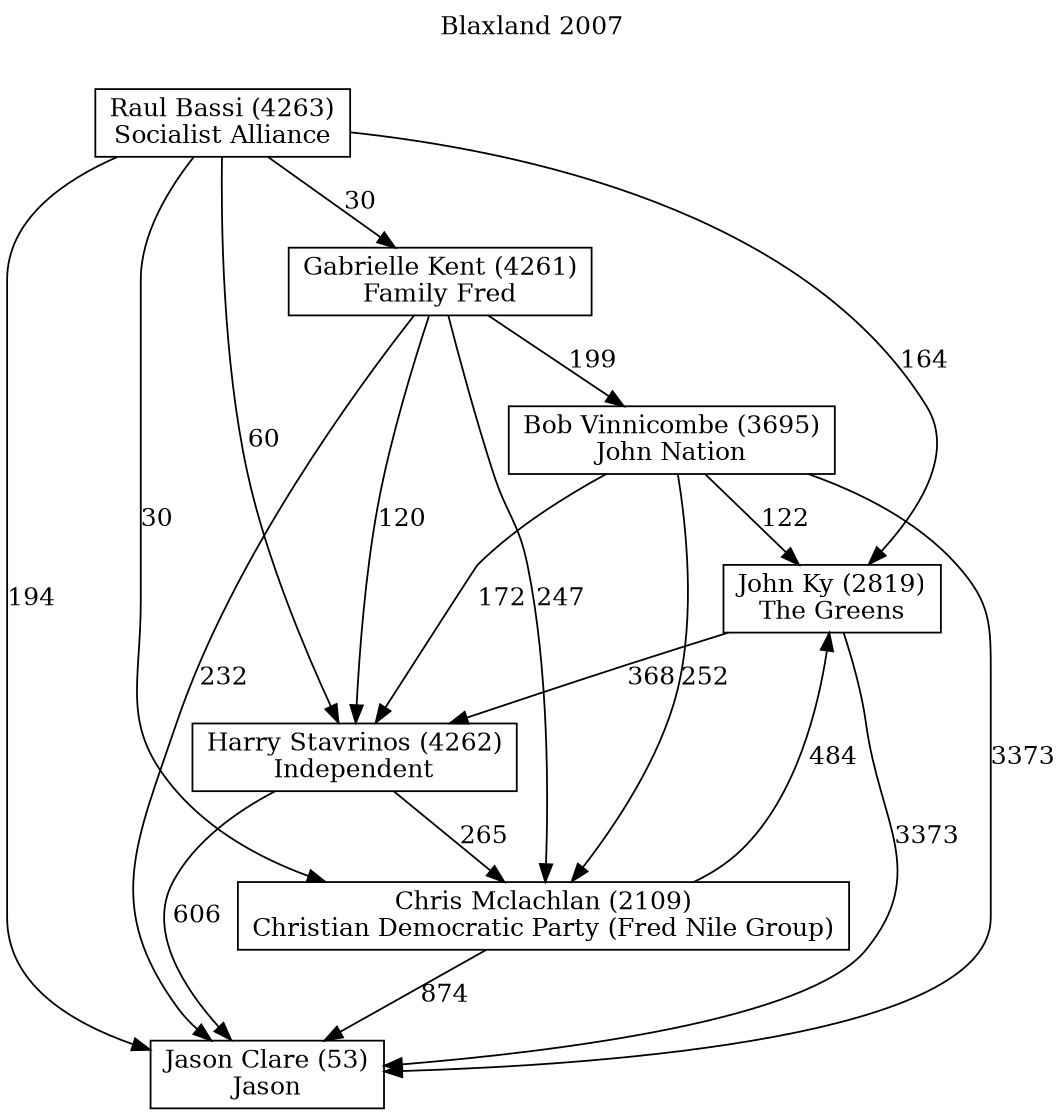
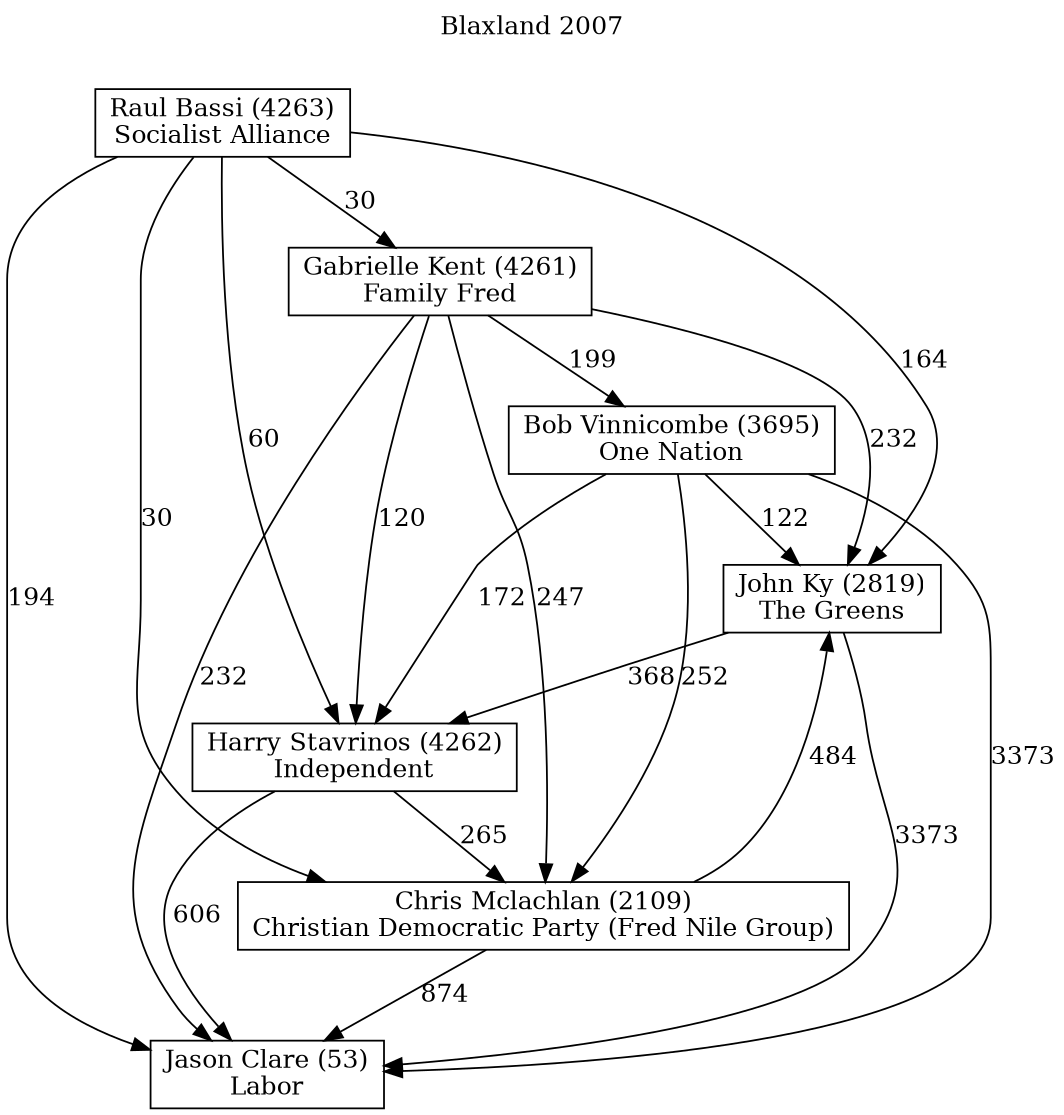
none -> (797, 369)
(672, 440) -> (672, 440)
(267, 1075) -> (267, 1075)
